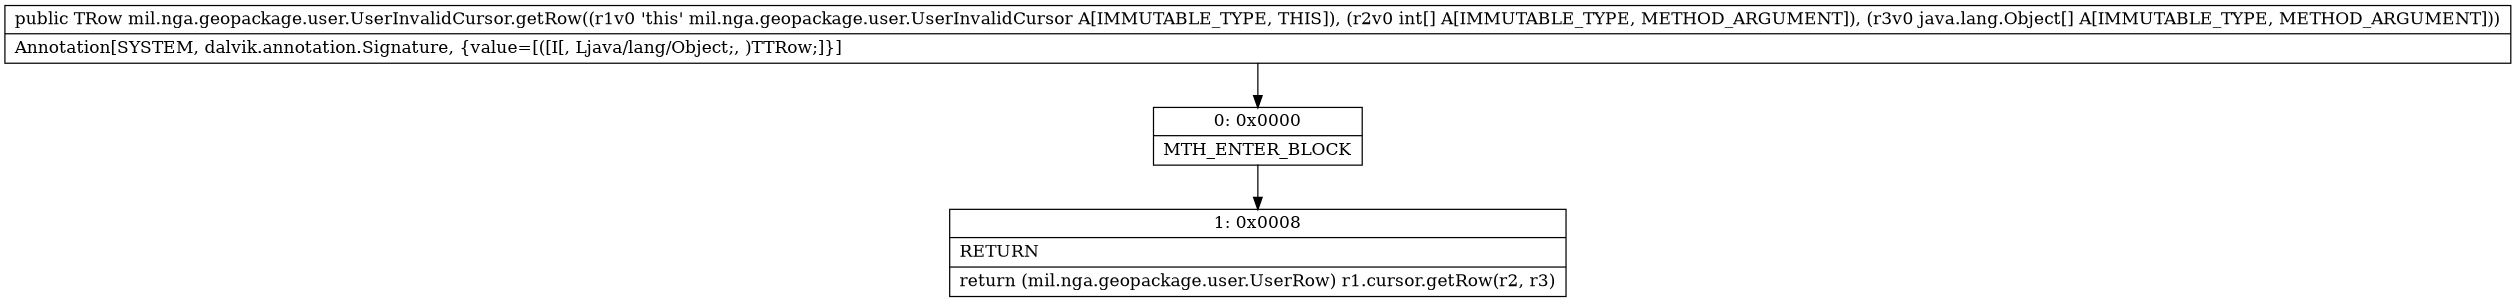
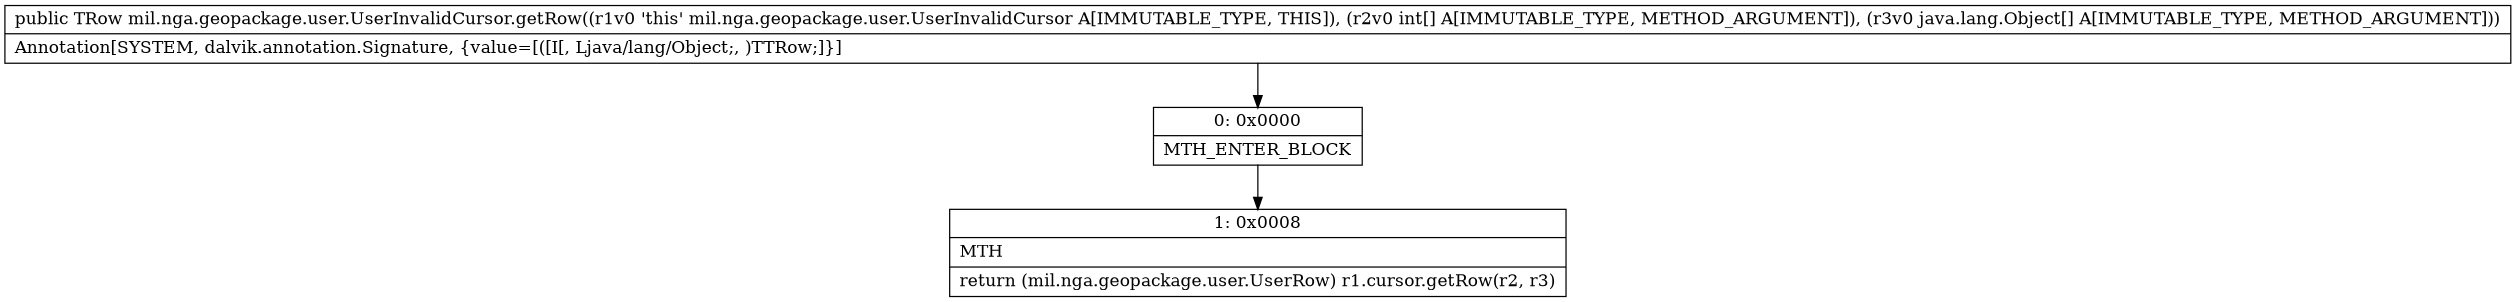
(999, 252) -> (982, 252)
